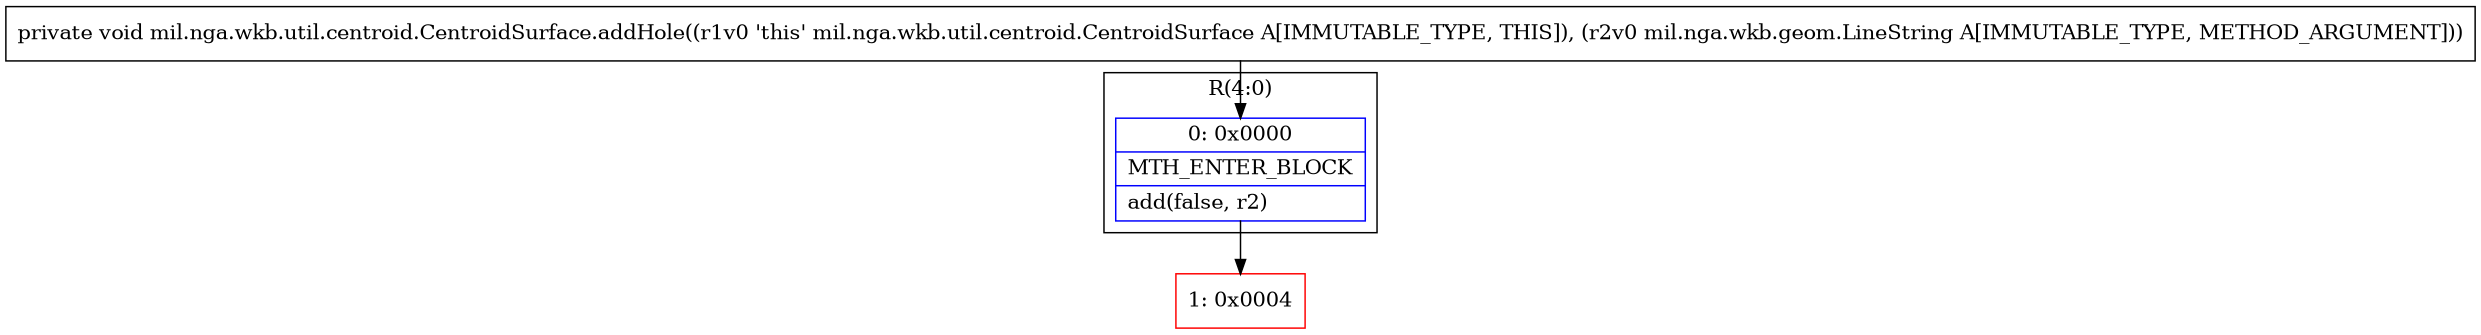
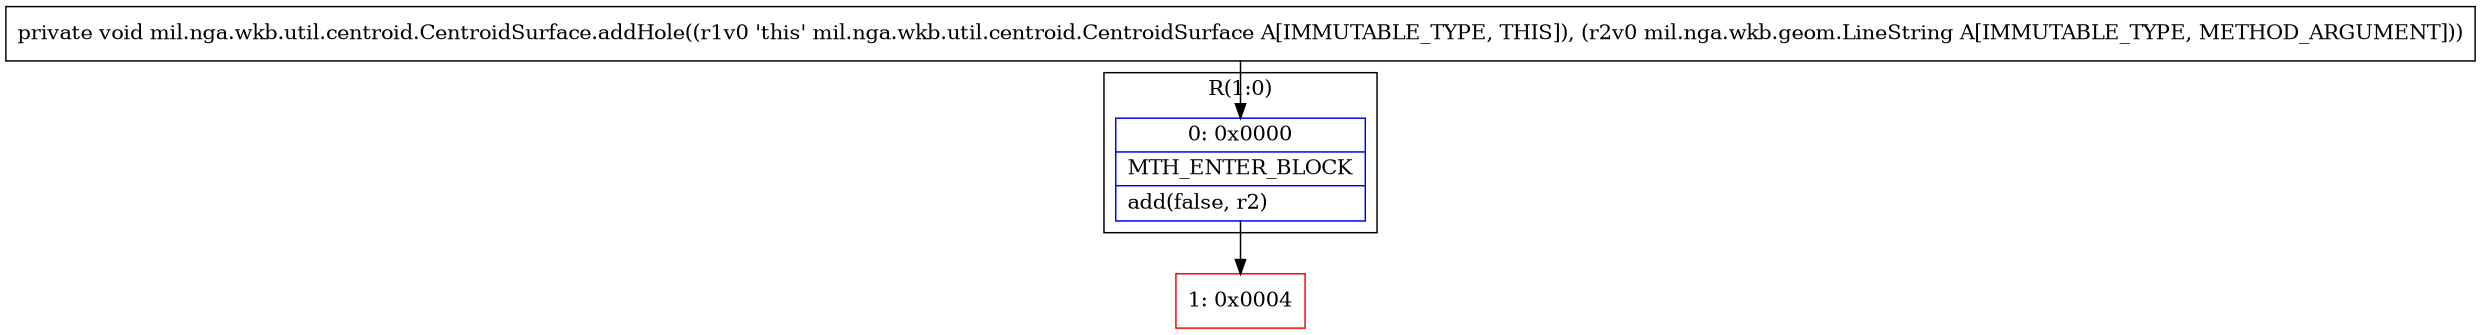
(1241, 90) -> (1241, 90)
